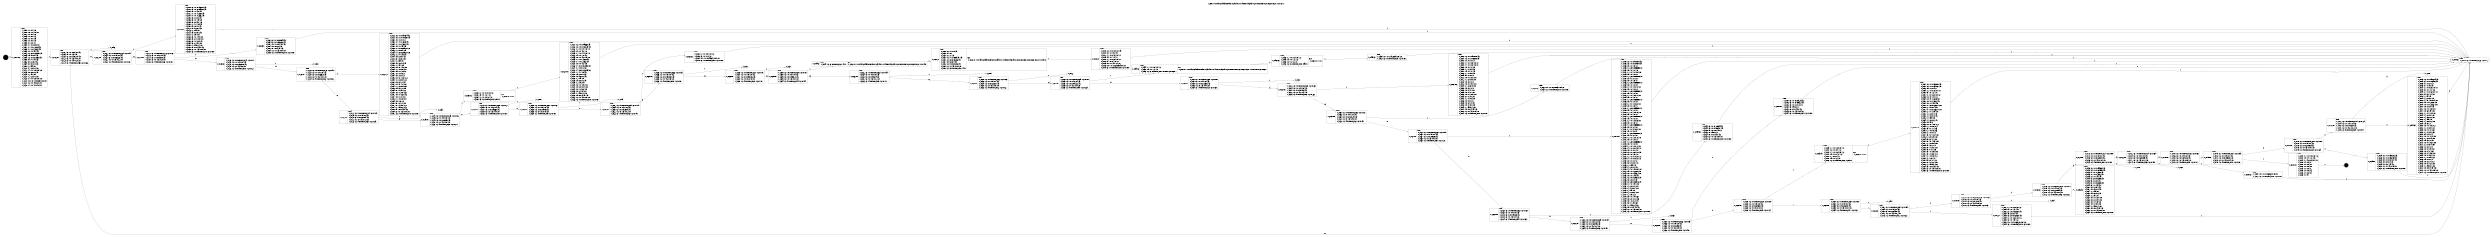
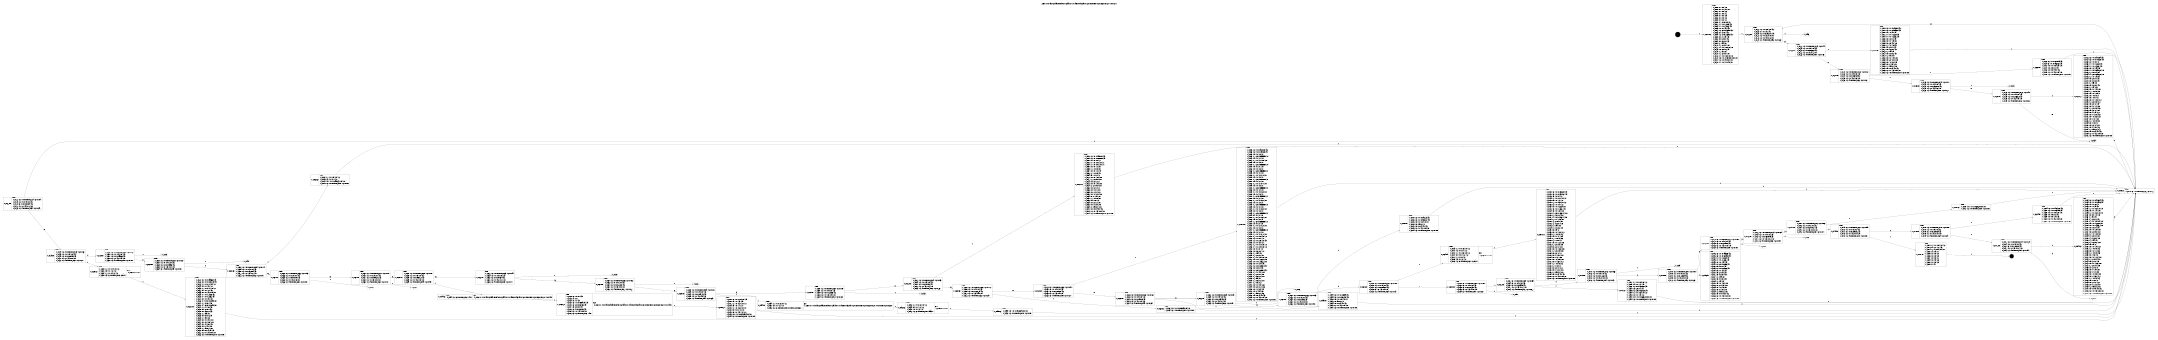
(337, 96) -> (2051, 128)
